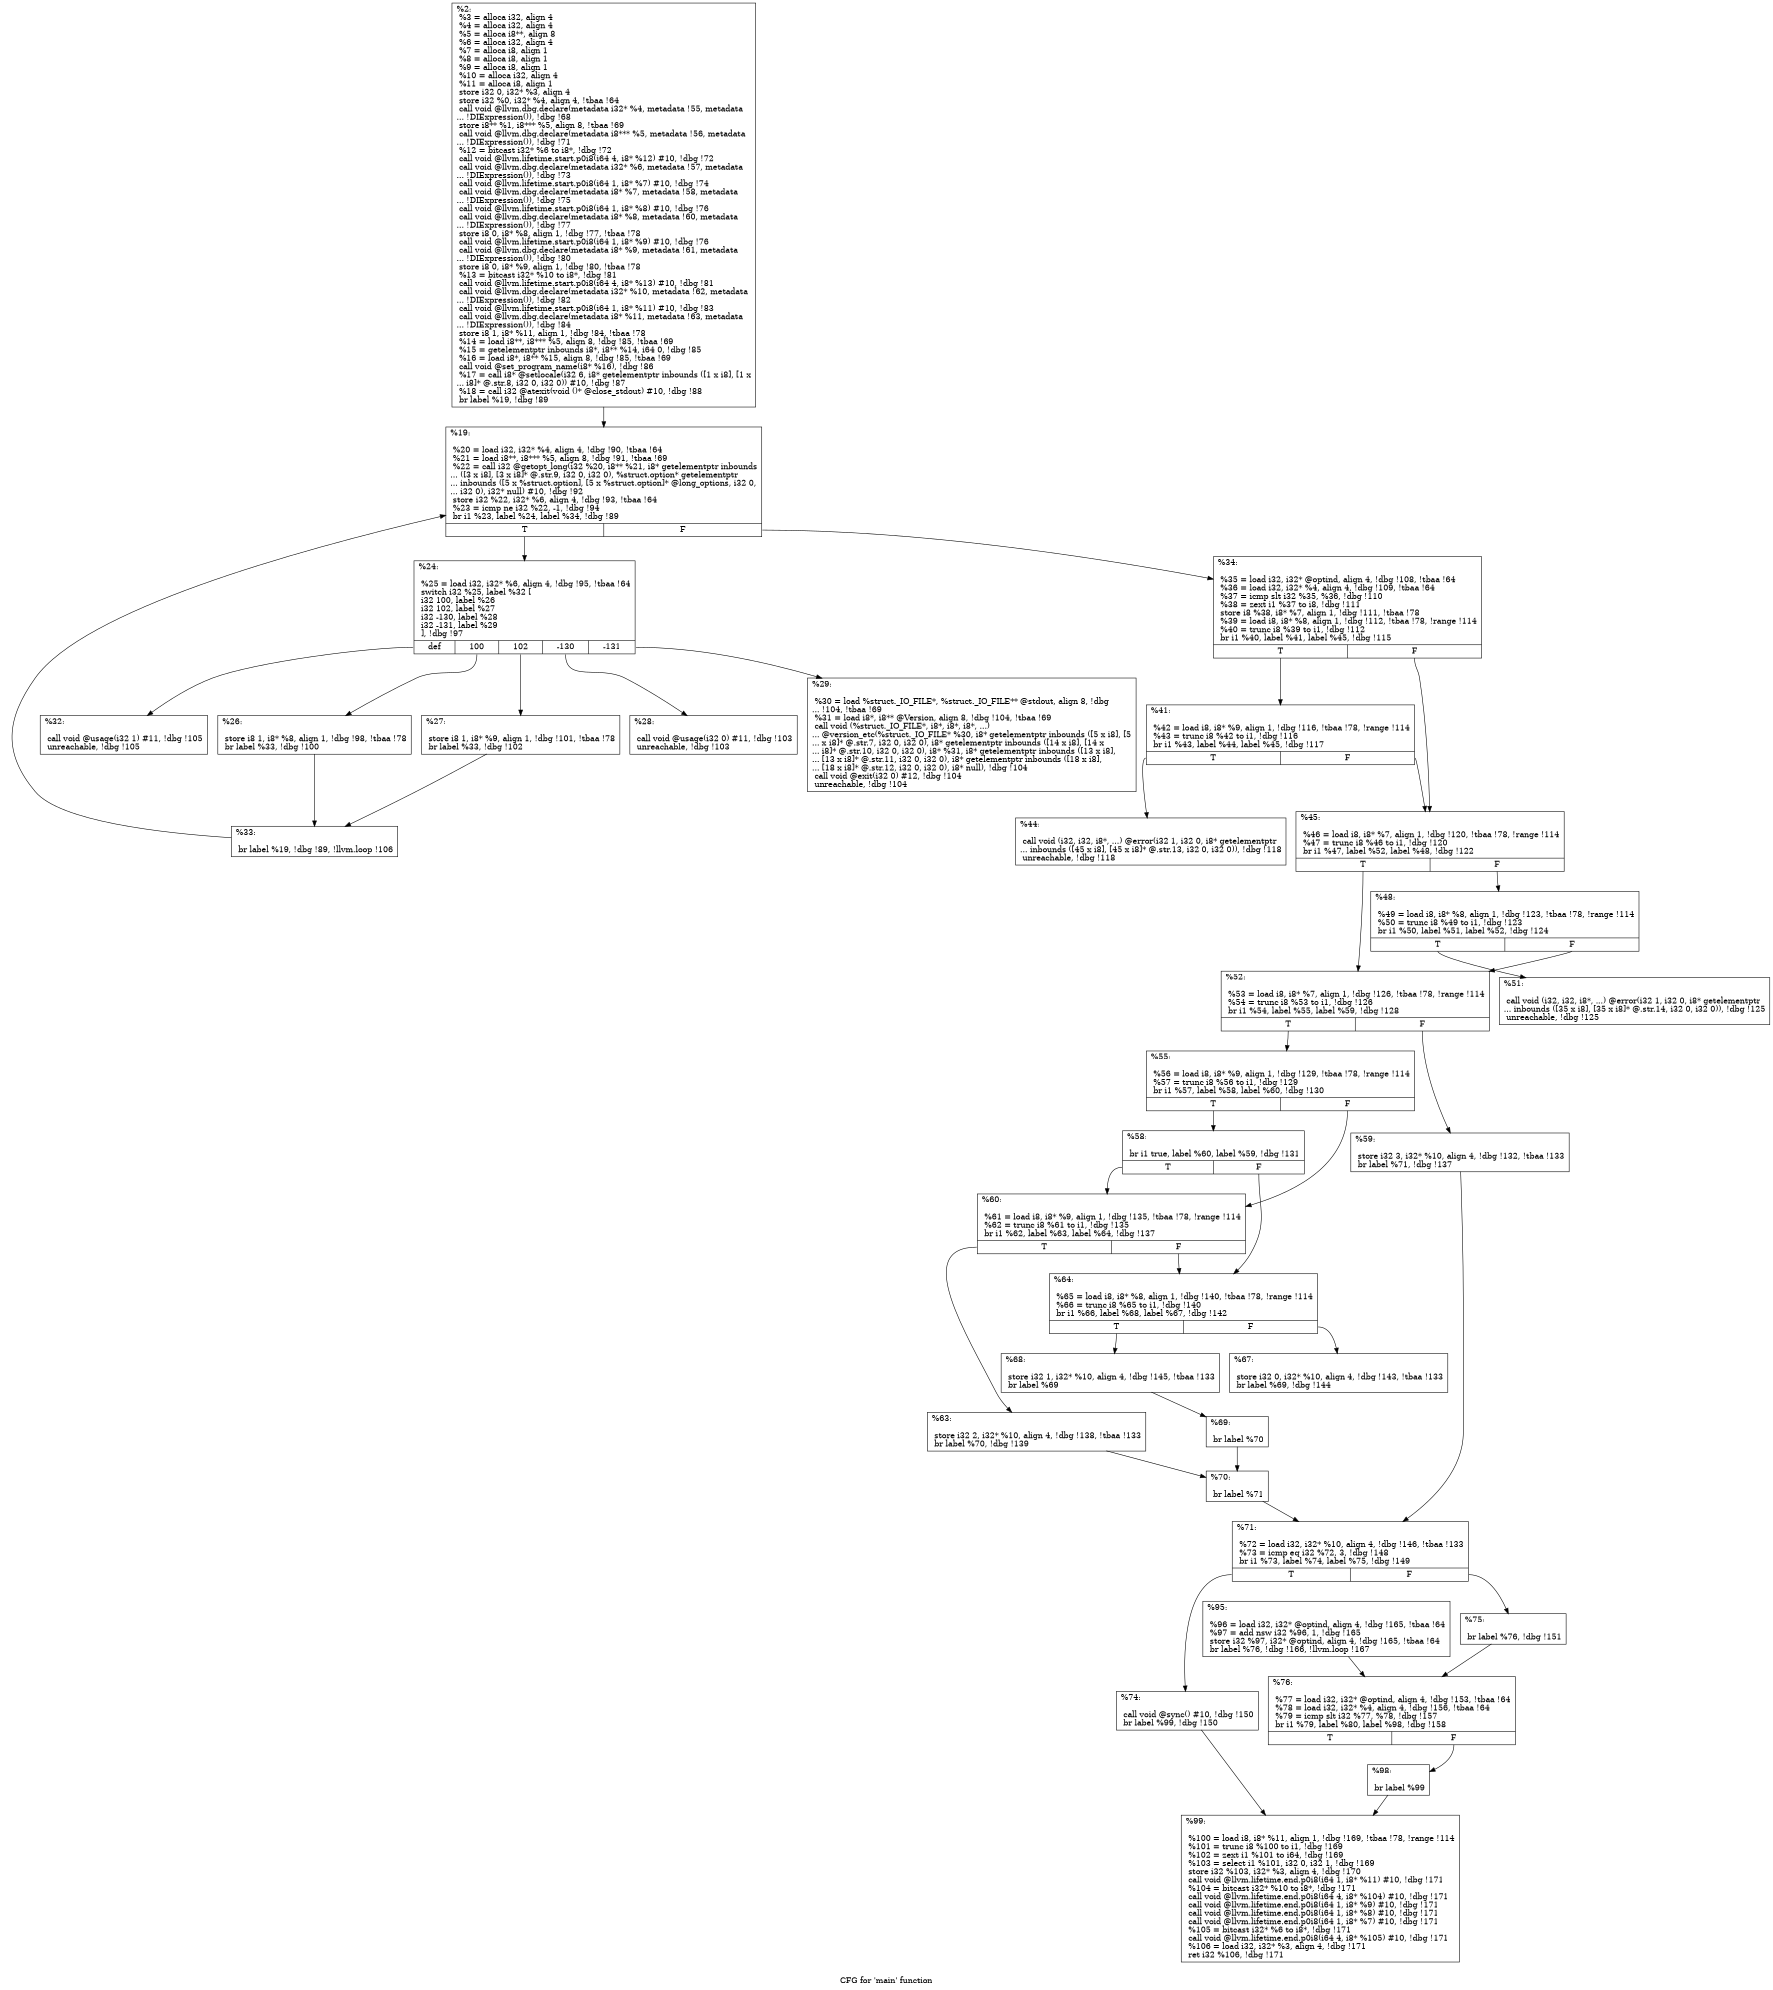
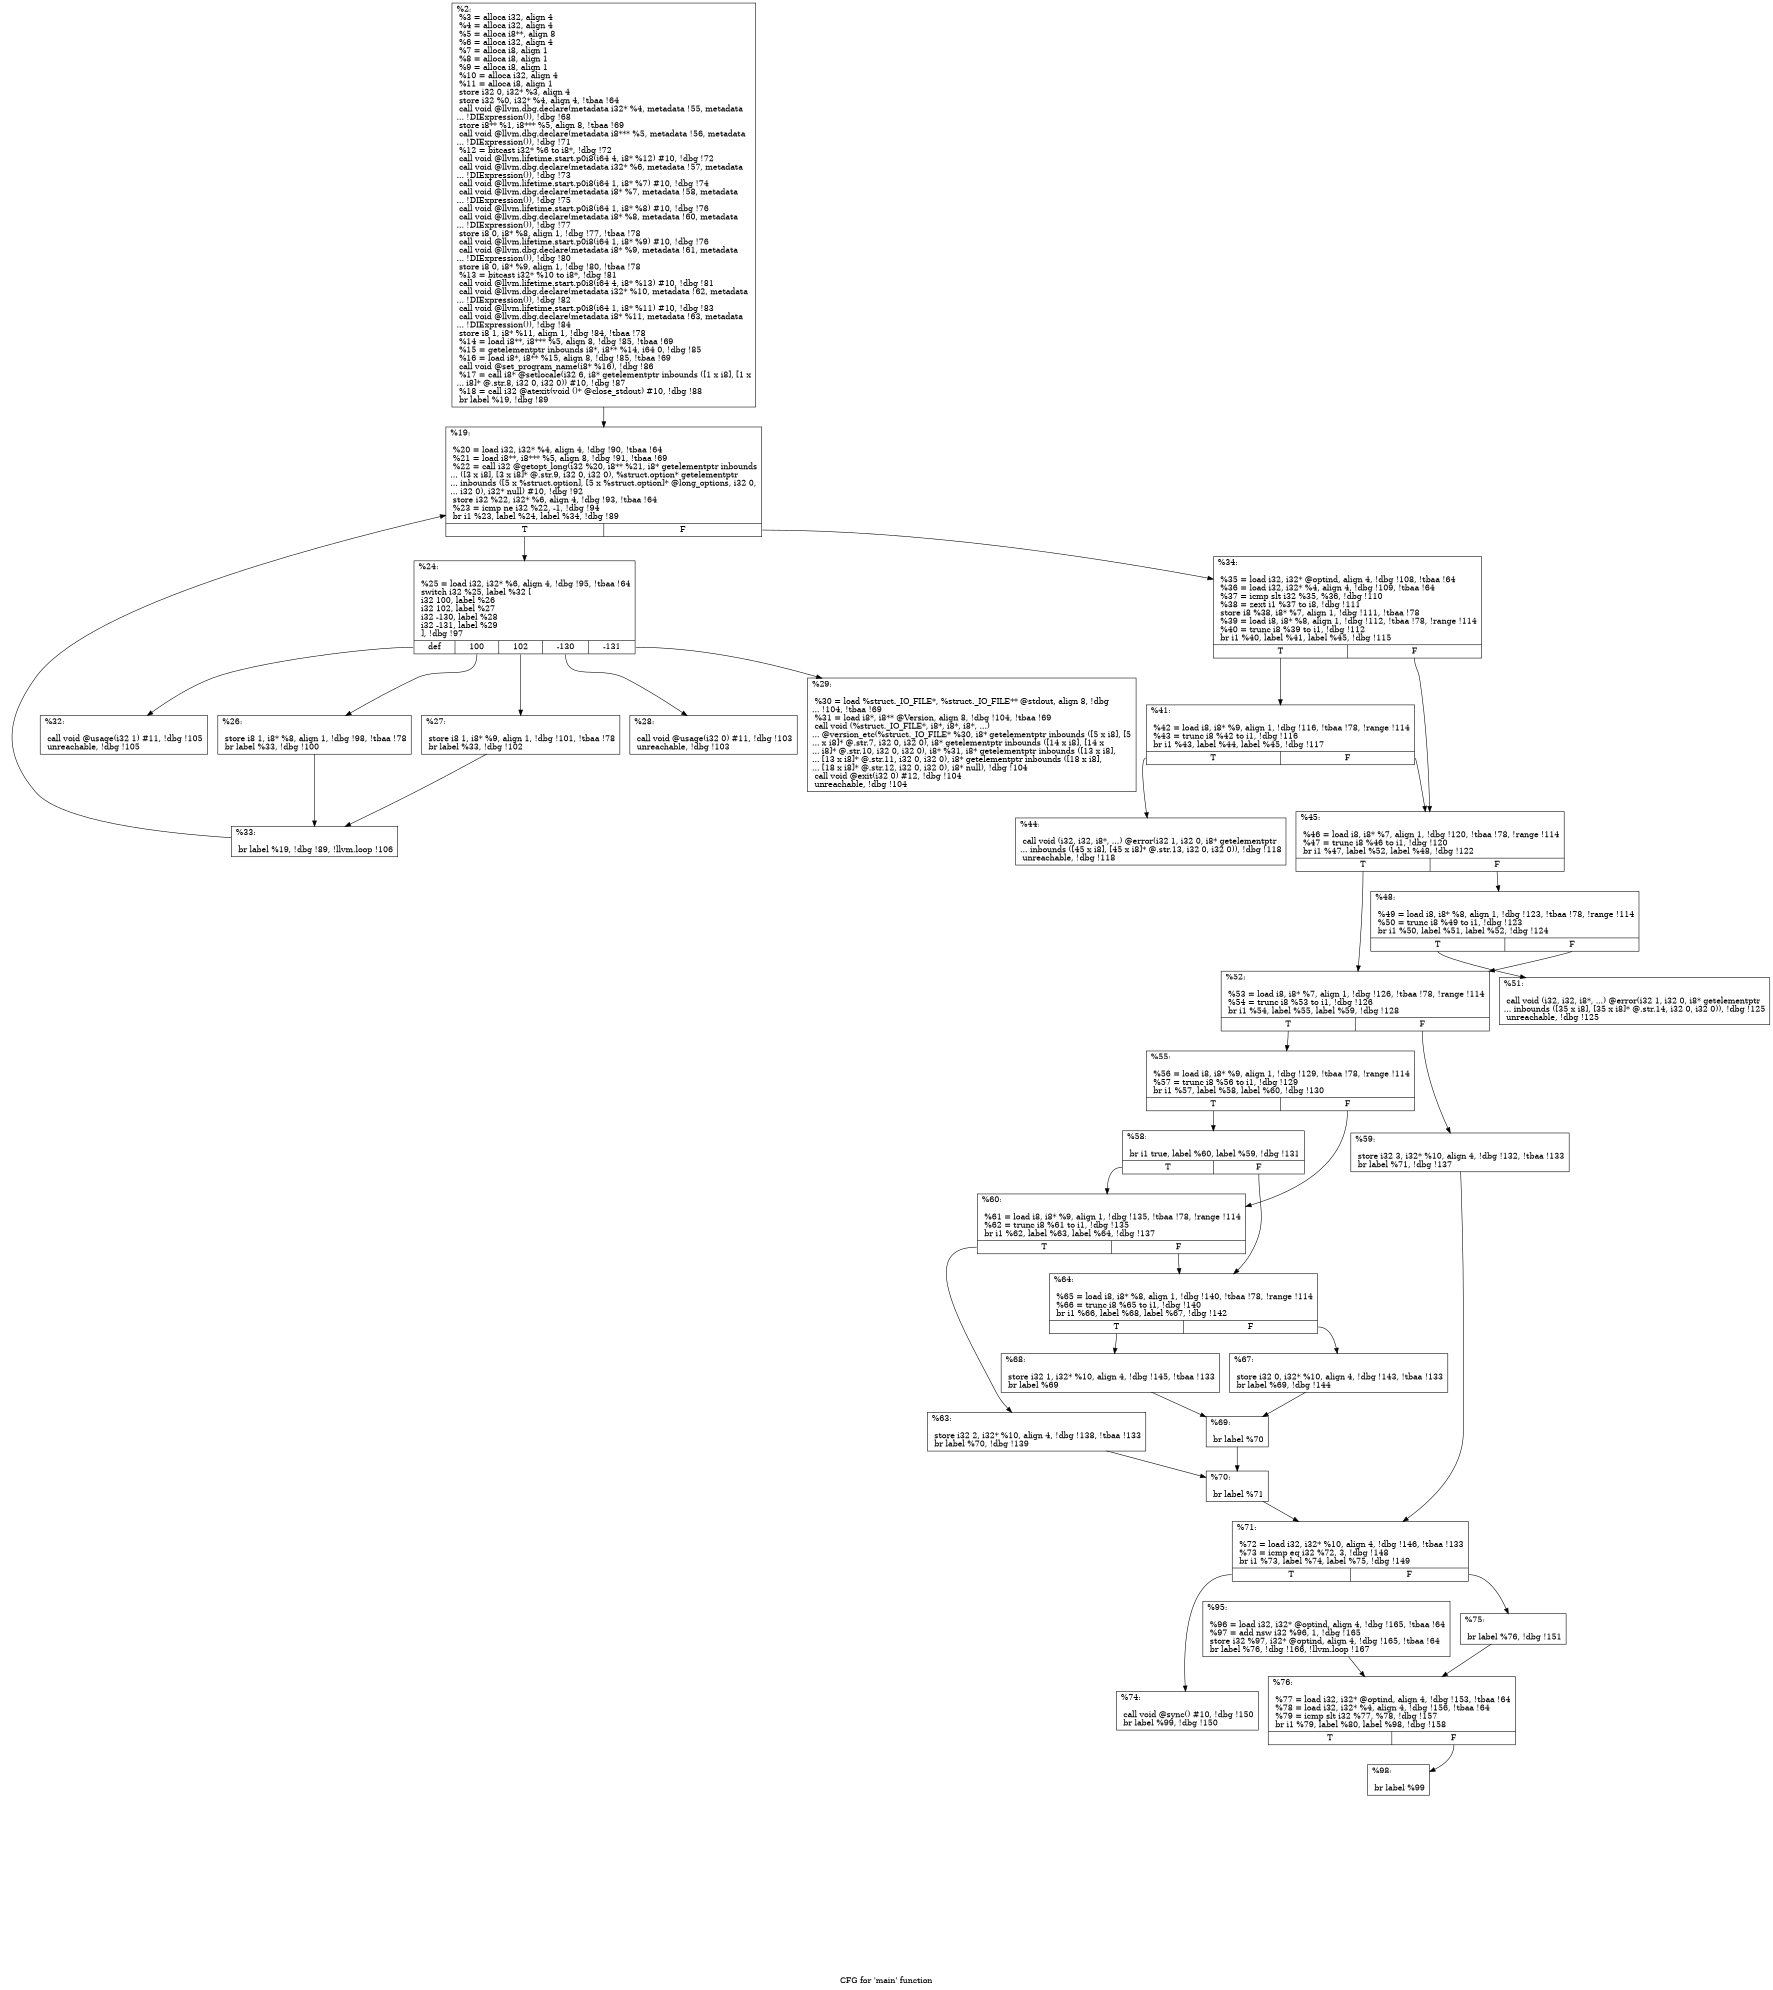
none -> (1287, 1403)
(1320, 1889) -> none
